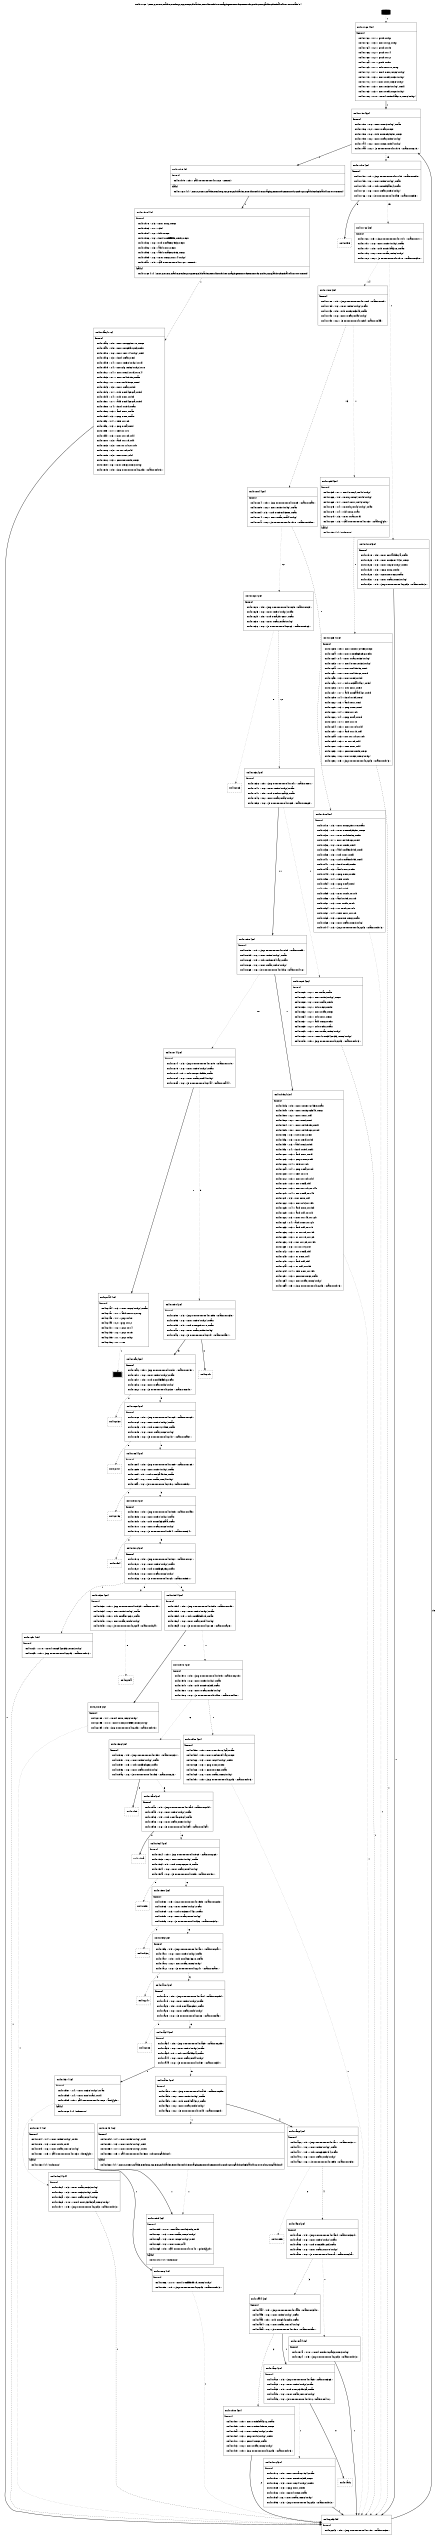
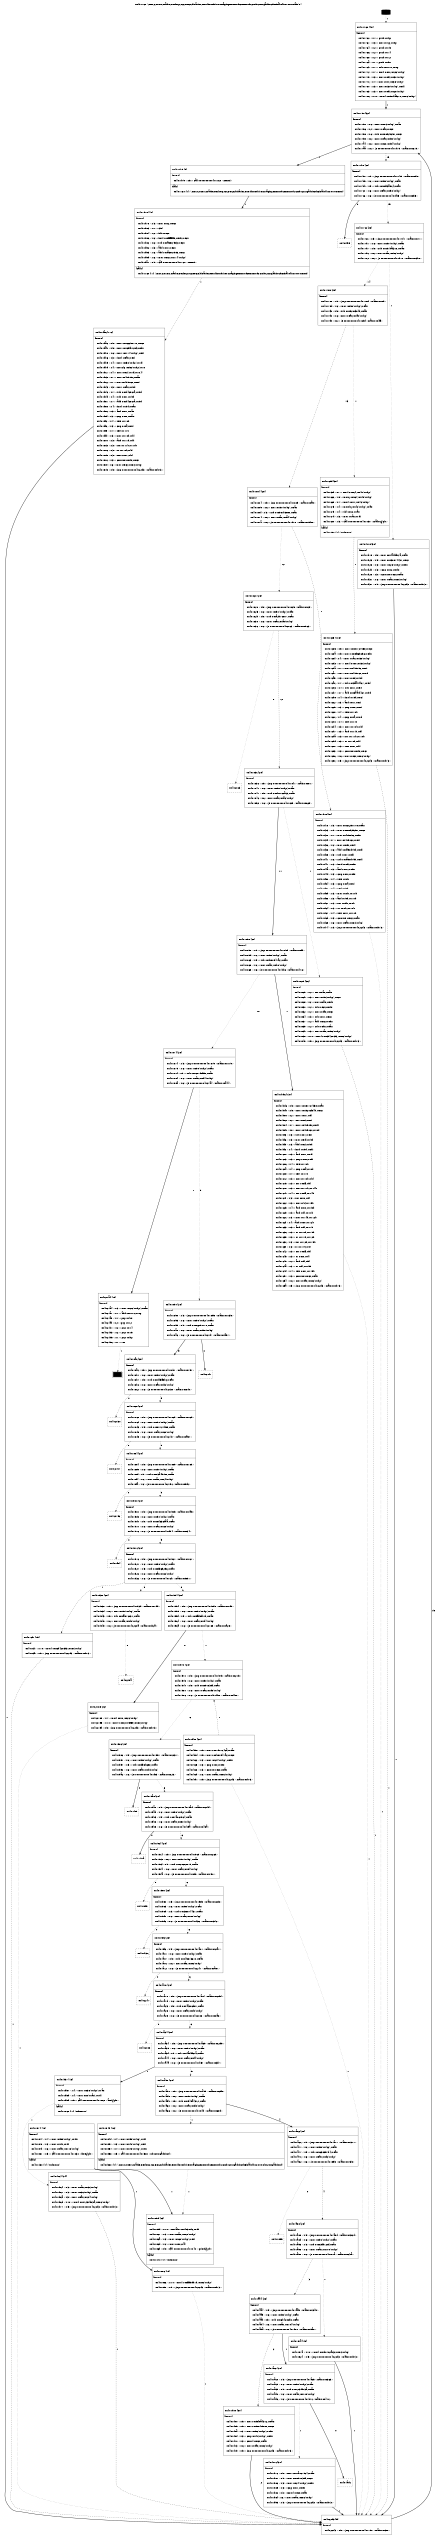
(210, 1717) -> (217, 1718)
